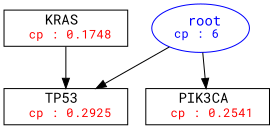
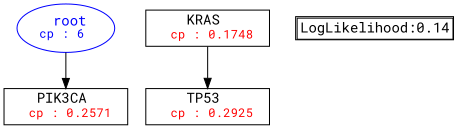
none -> (375, 28)
(137, 65) -> none
(212, 113) -> (70, 113)
